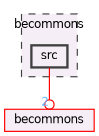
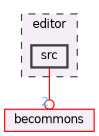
(49, 25) -> (49, 25)
